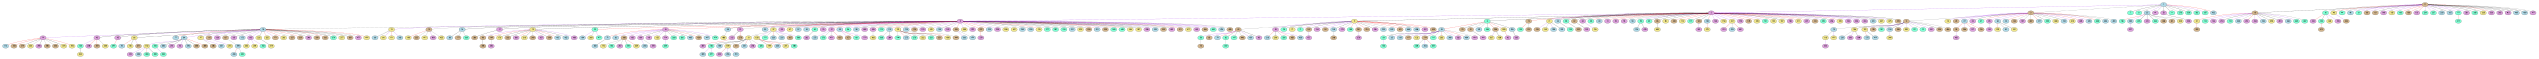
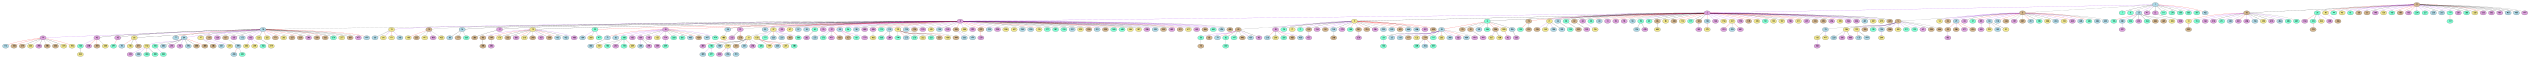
(2350, 13) -> (2342, 13)
(1823, 21) -> (1823, 21)
(1848, 21) -> none
(367, 38) -> (367, 38)
(624, 38) -> (624, 38)
none -> (649, 46)
